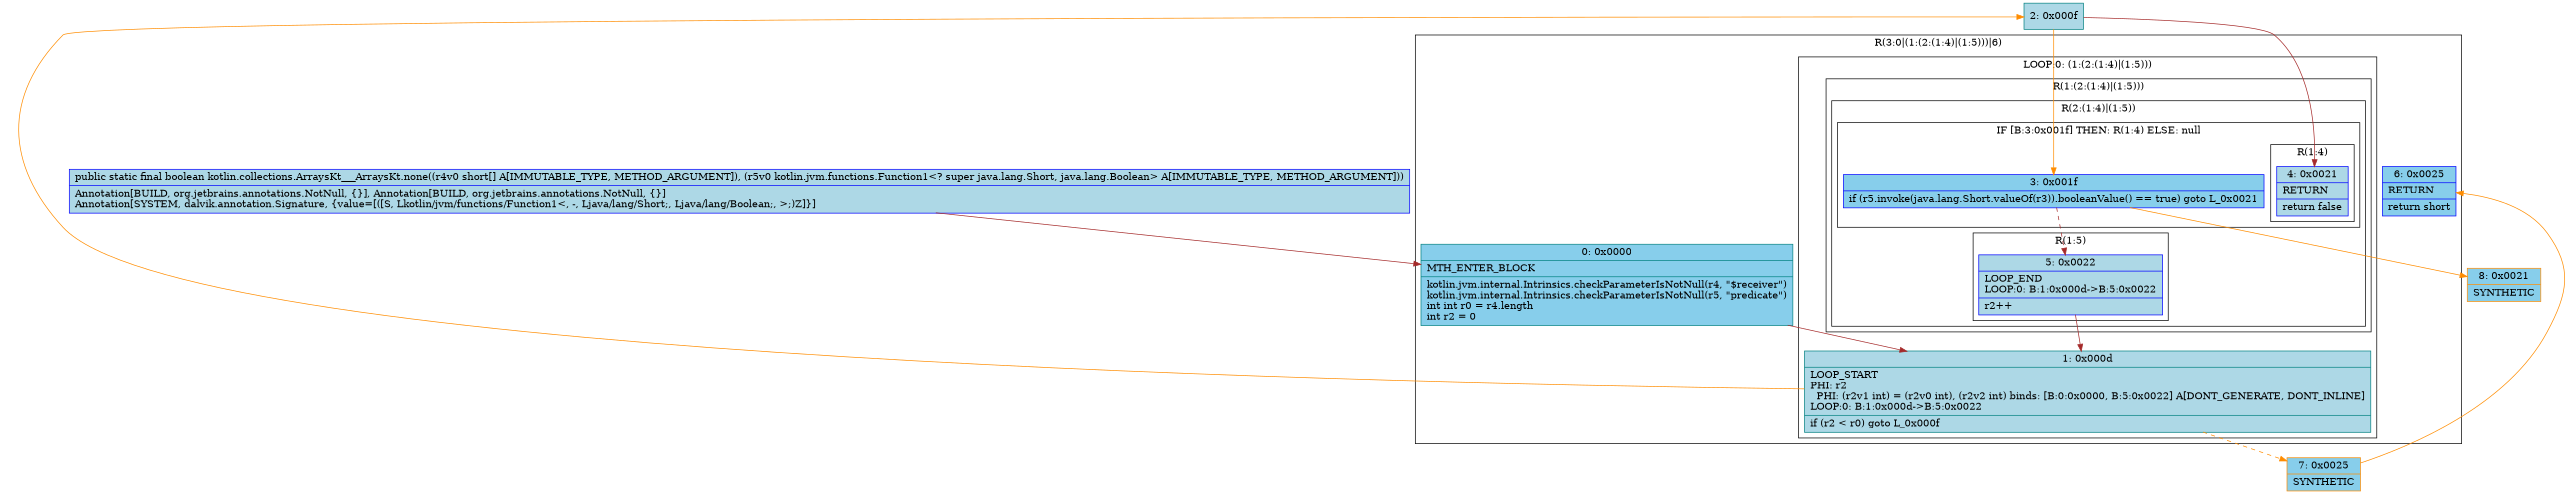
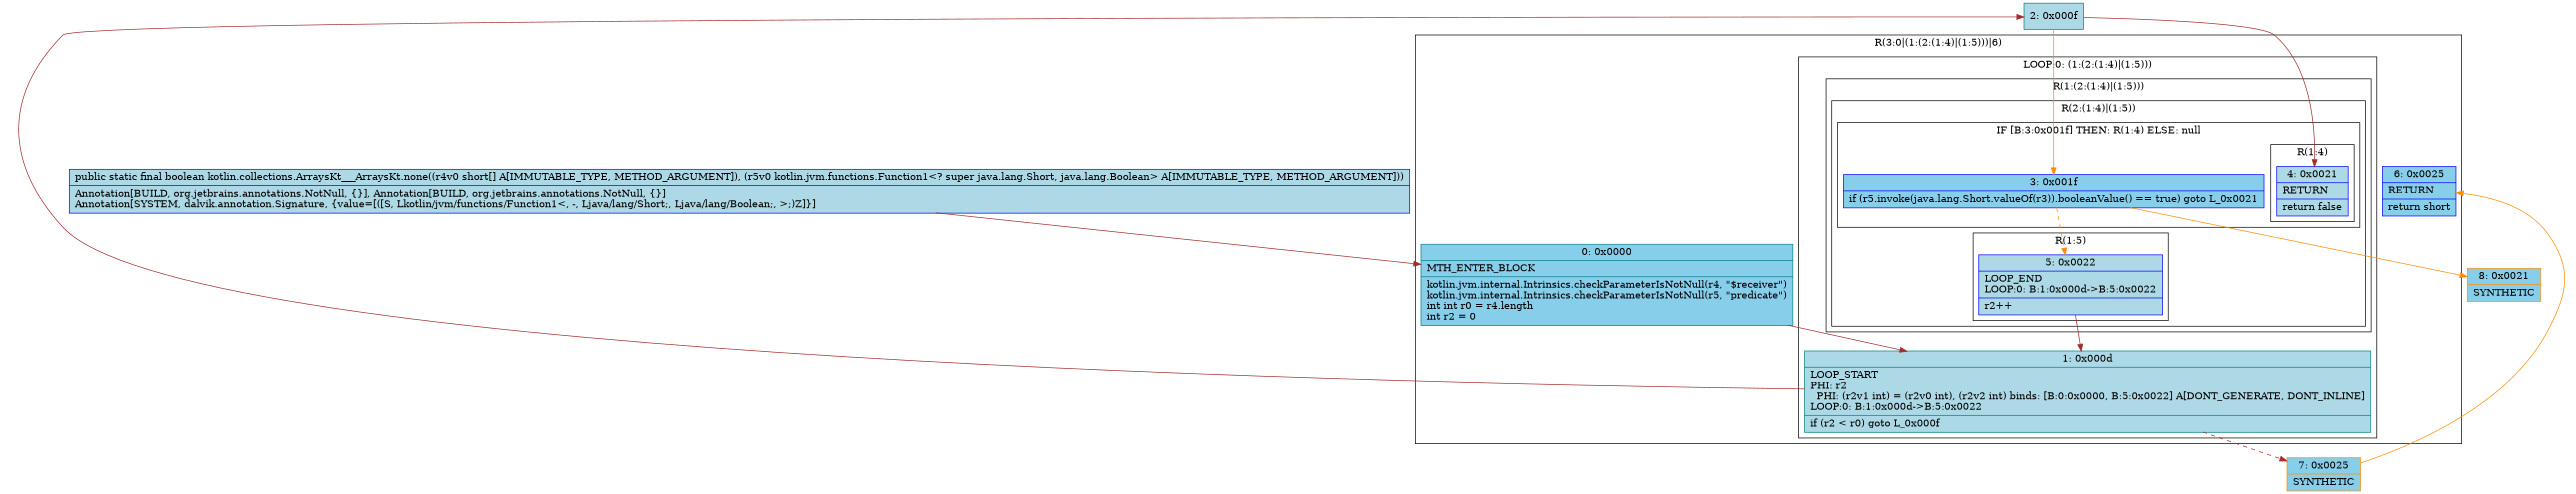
(56, 43) -> (56, 43)
(2059, 223) -> (2059, 223)
(2249, 448) -> (2249, 448)
